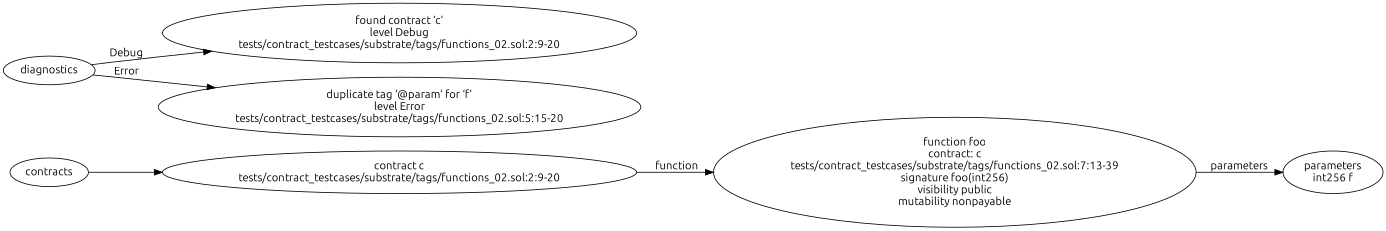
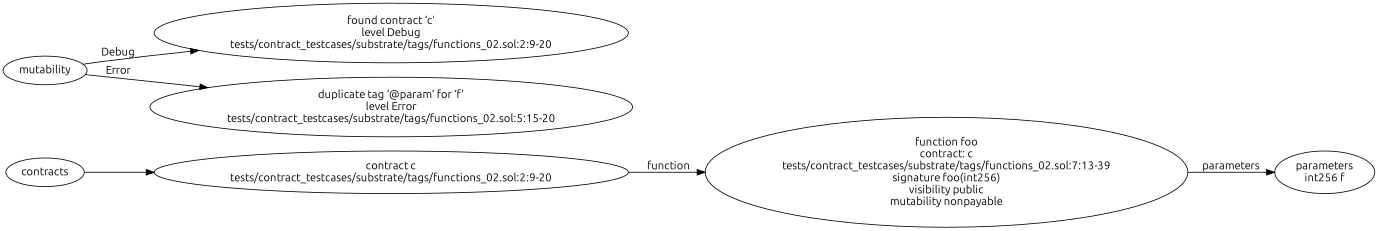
(49, 70) -> (45, 70)
